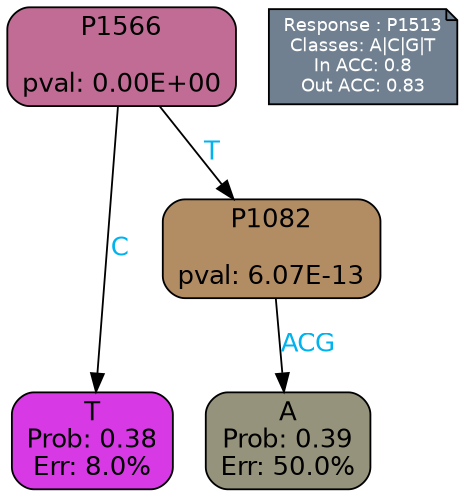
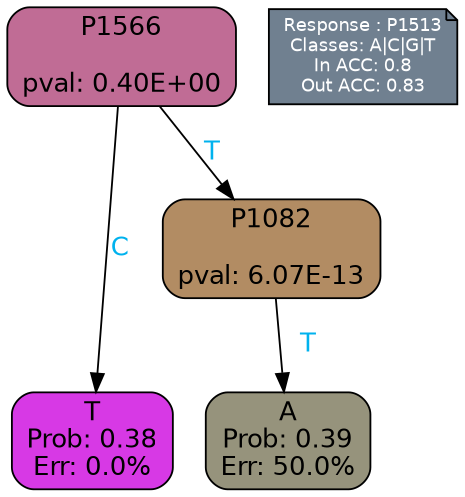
(122, 57) -> (122, 57)
(308, 345) -> (308, 345)
(92, 441) -> (92, 441)
